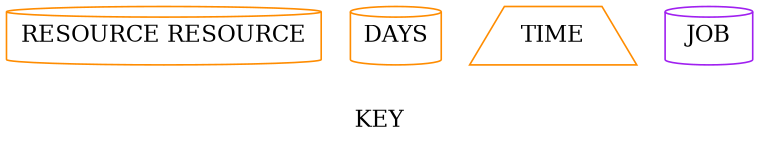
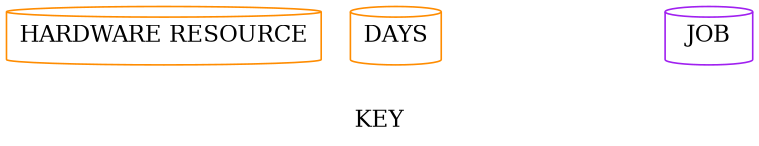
(164, 36) -> (164, 36)
(553, 36) -> none
